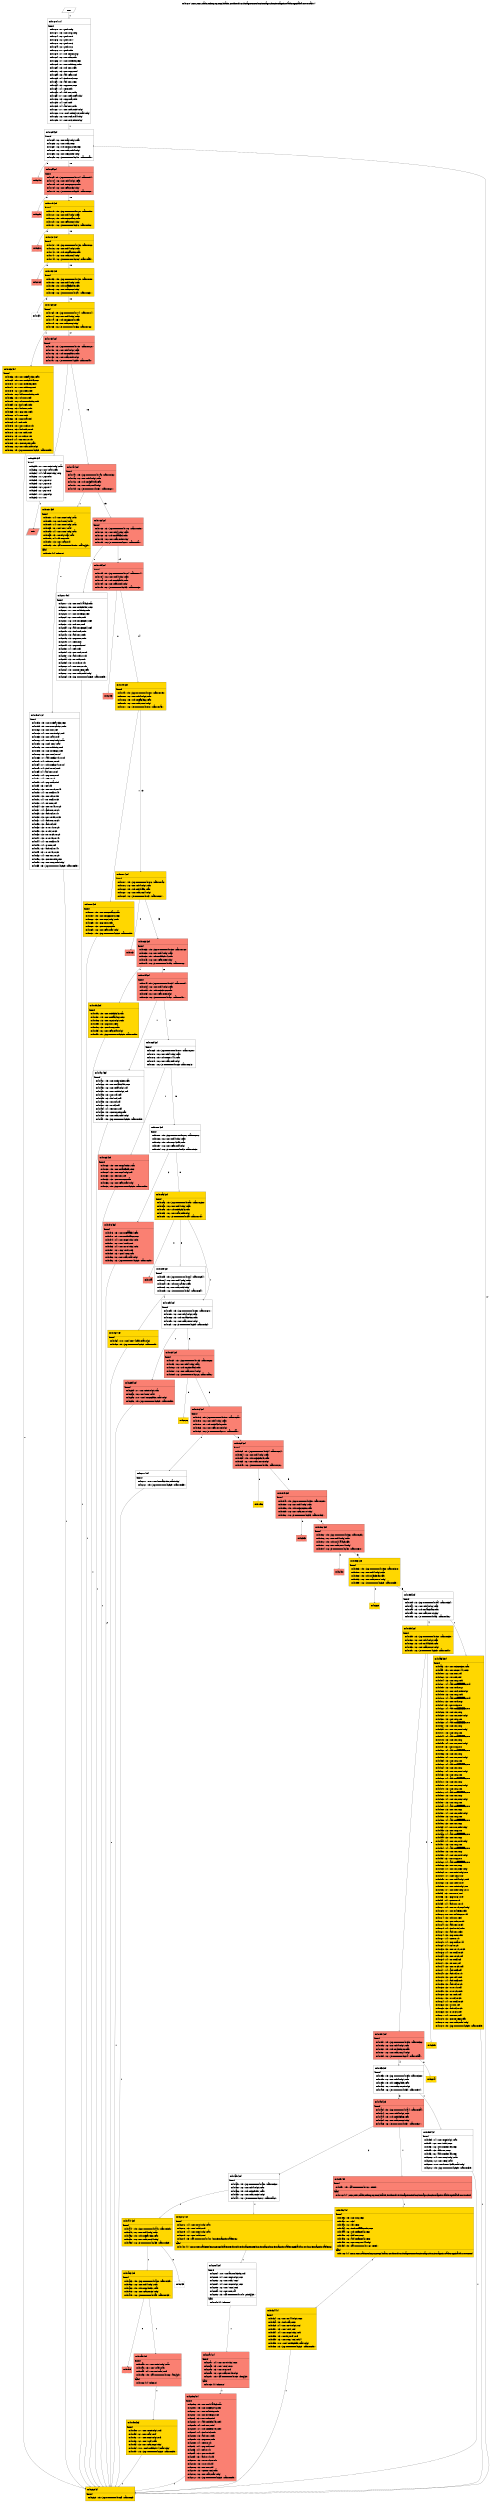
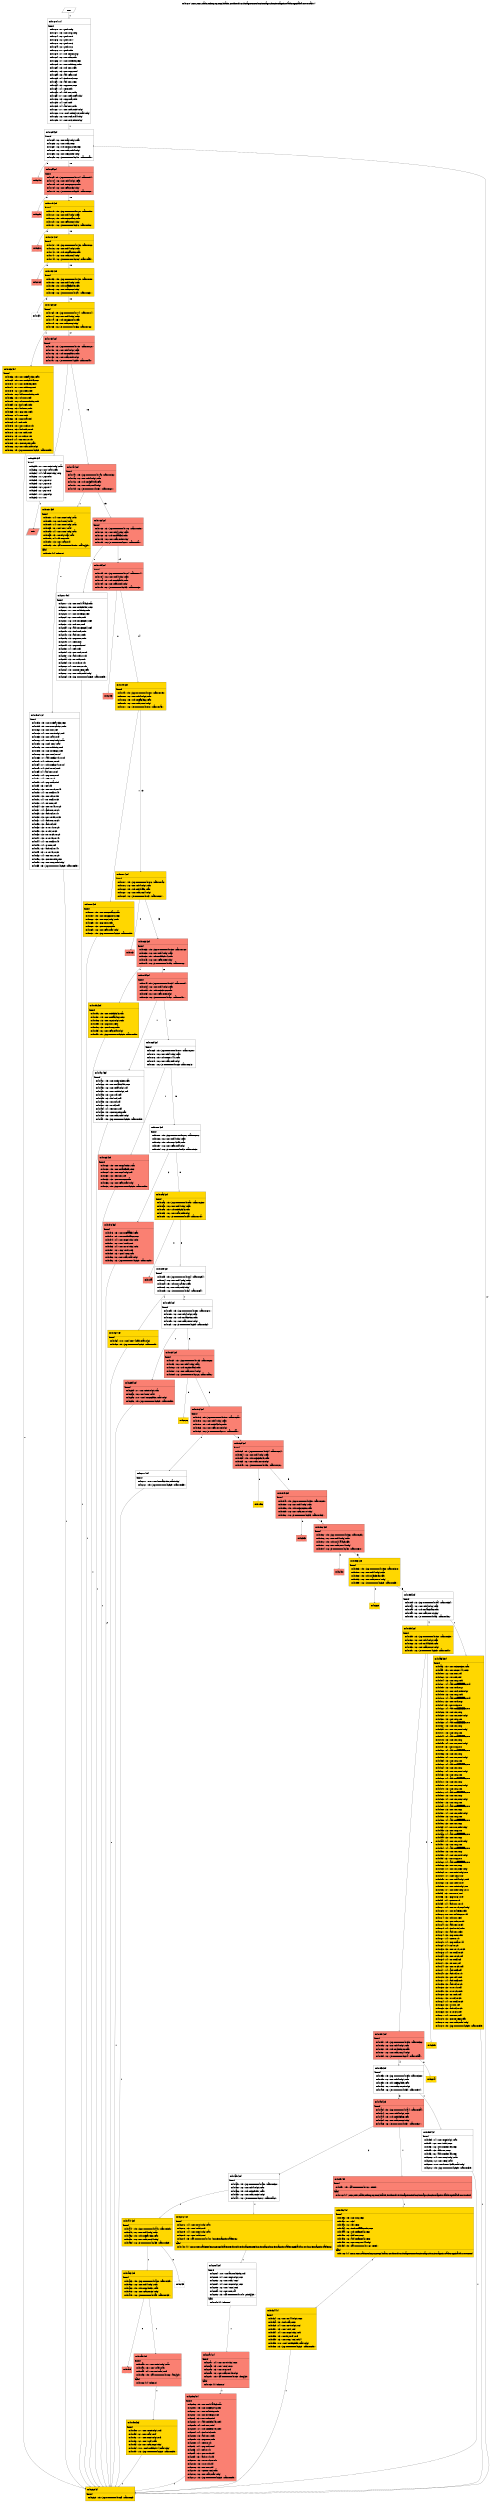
(205, 1259) -> (183, 1297)
